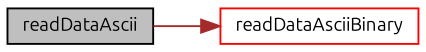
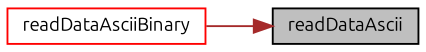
(177, 26) -> (230, 26)
